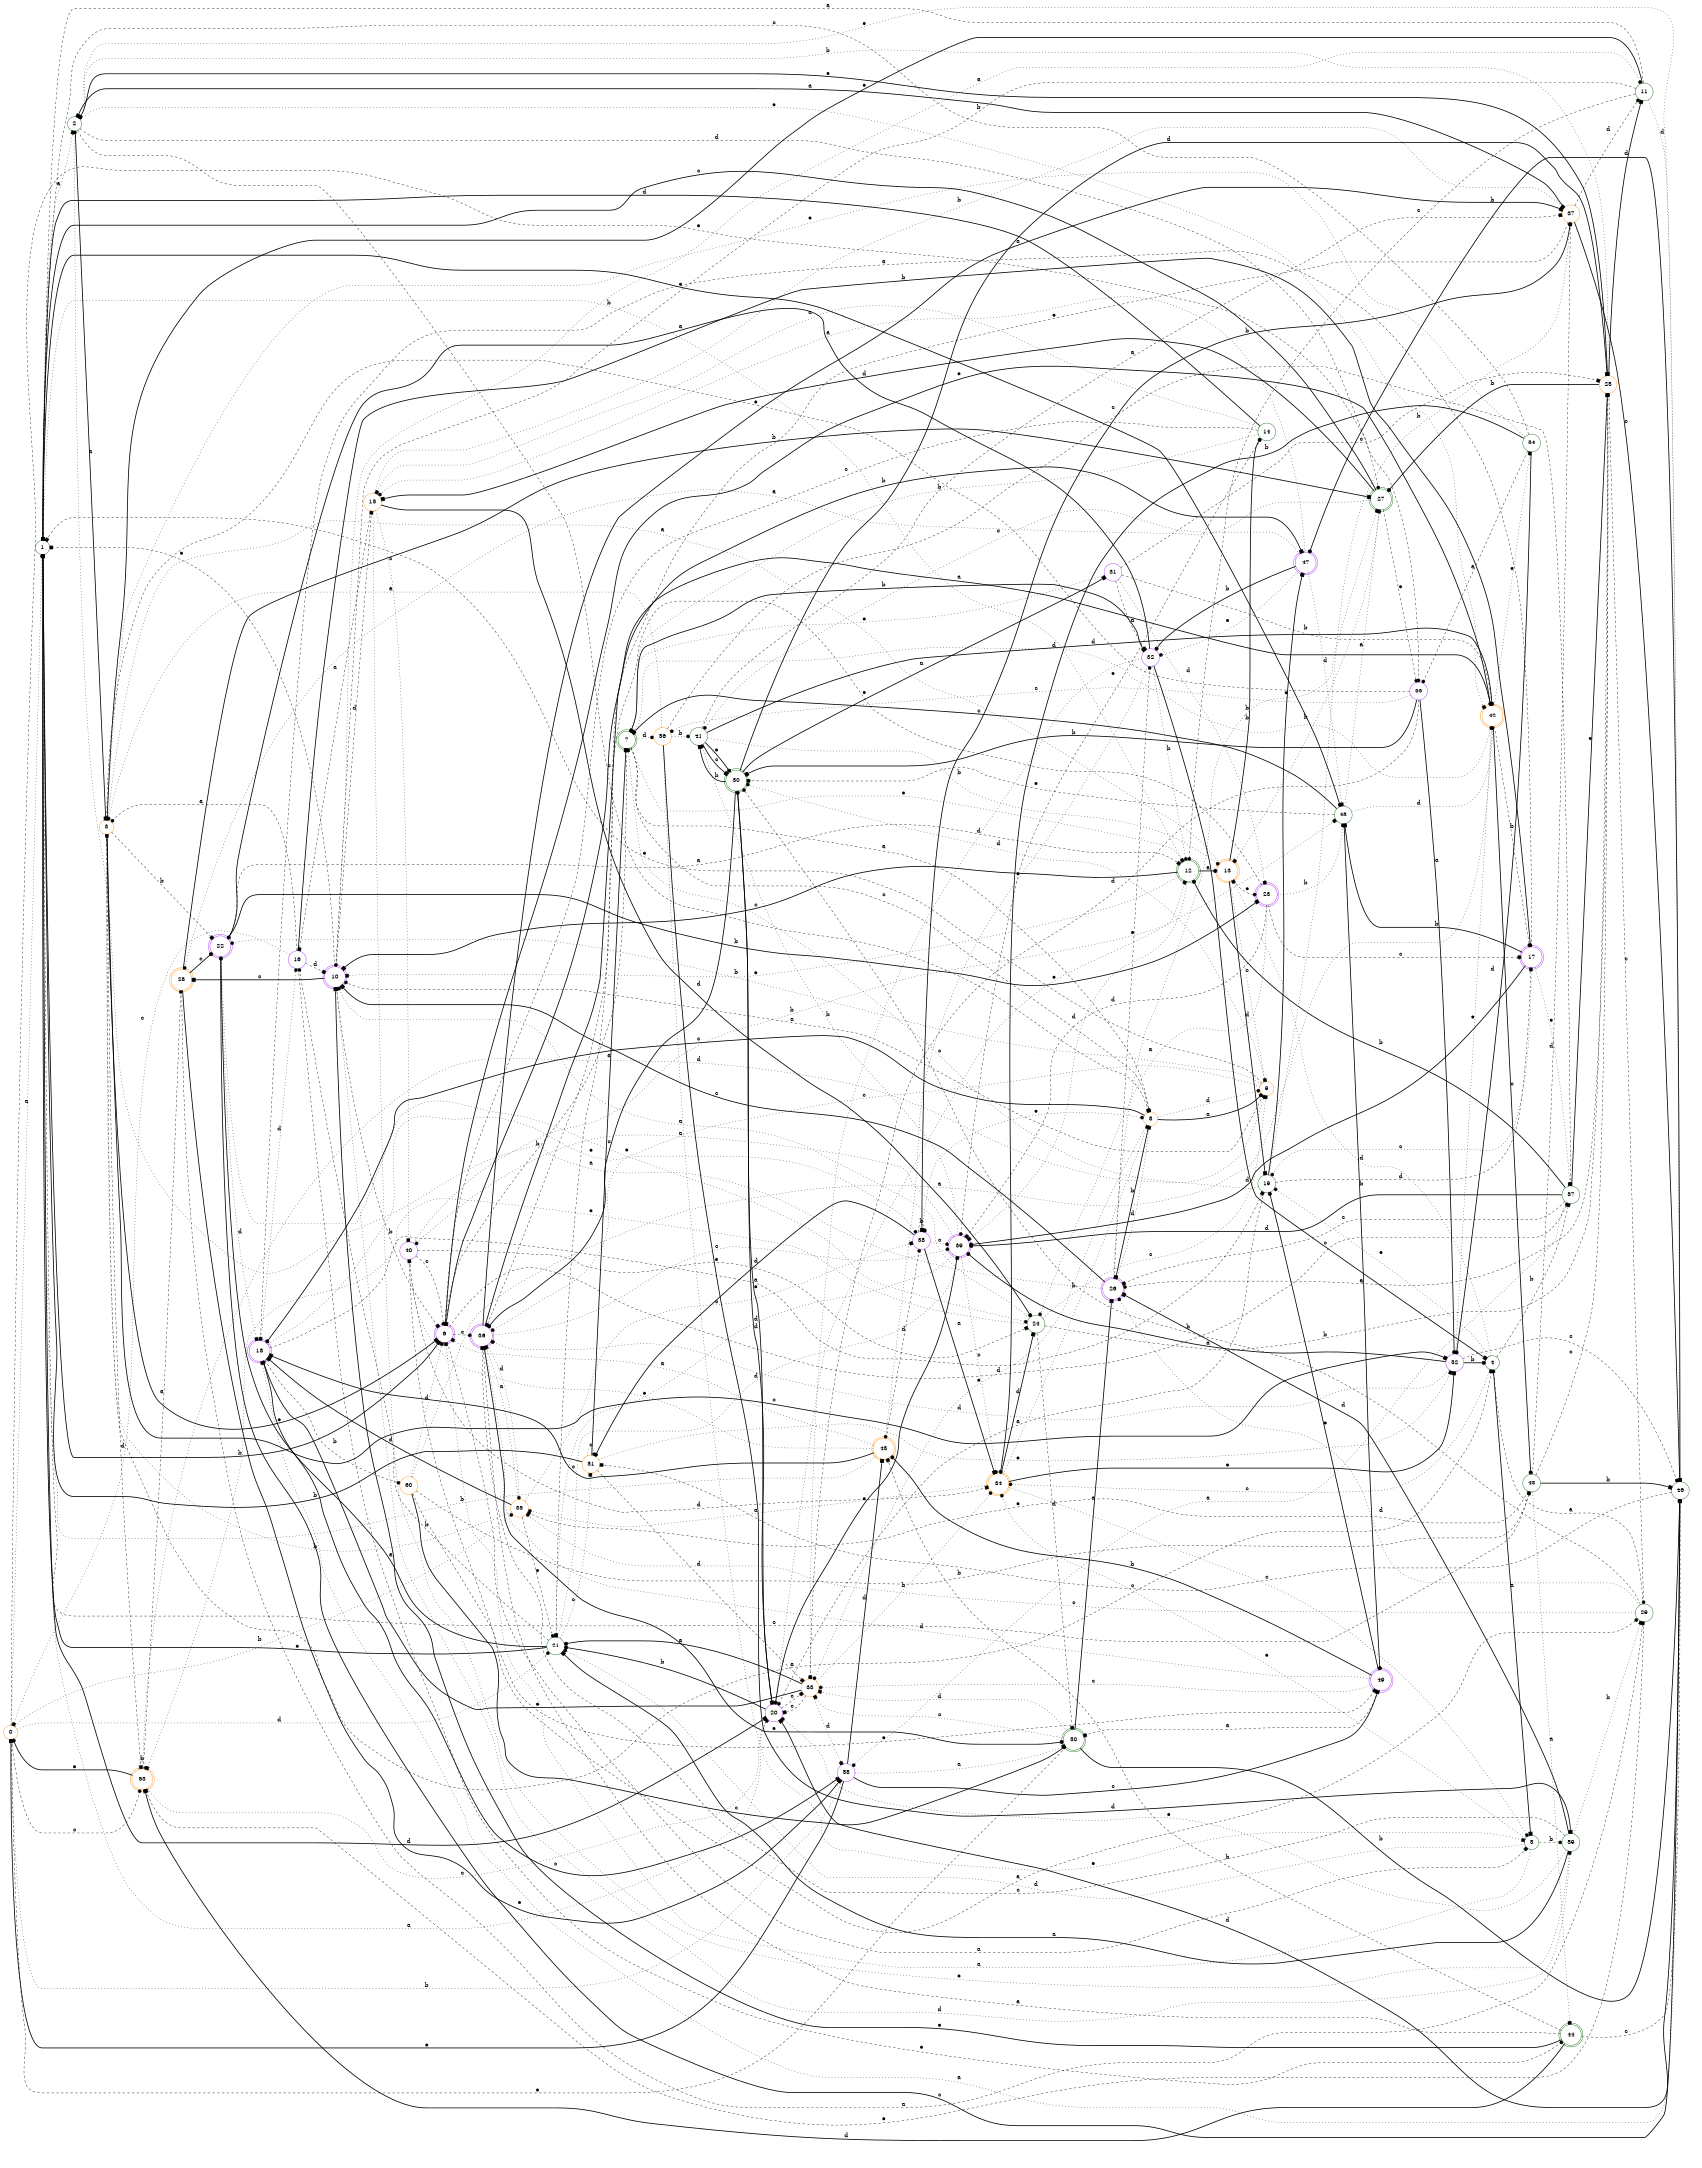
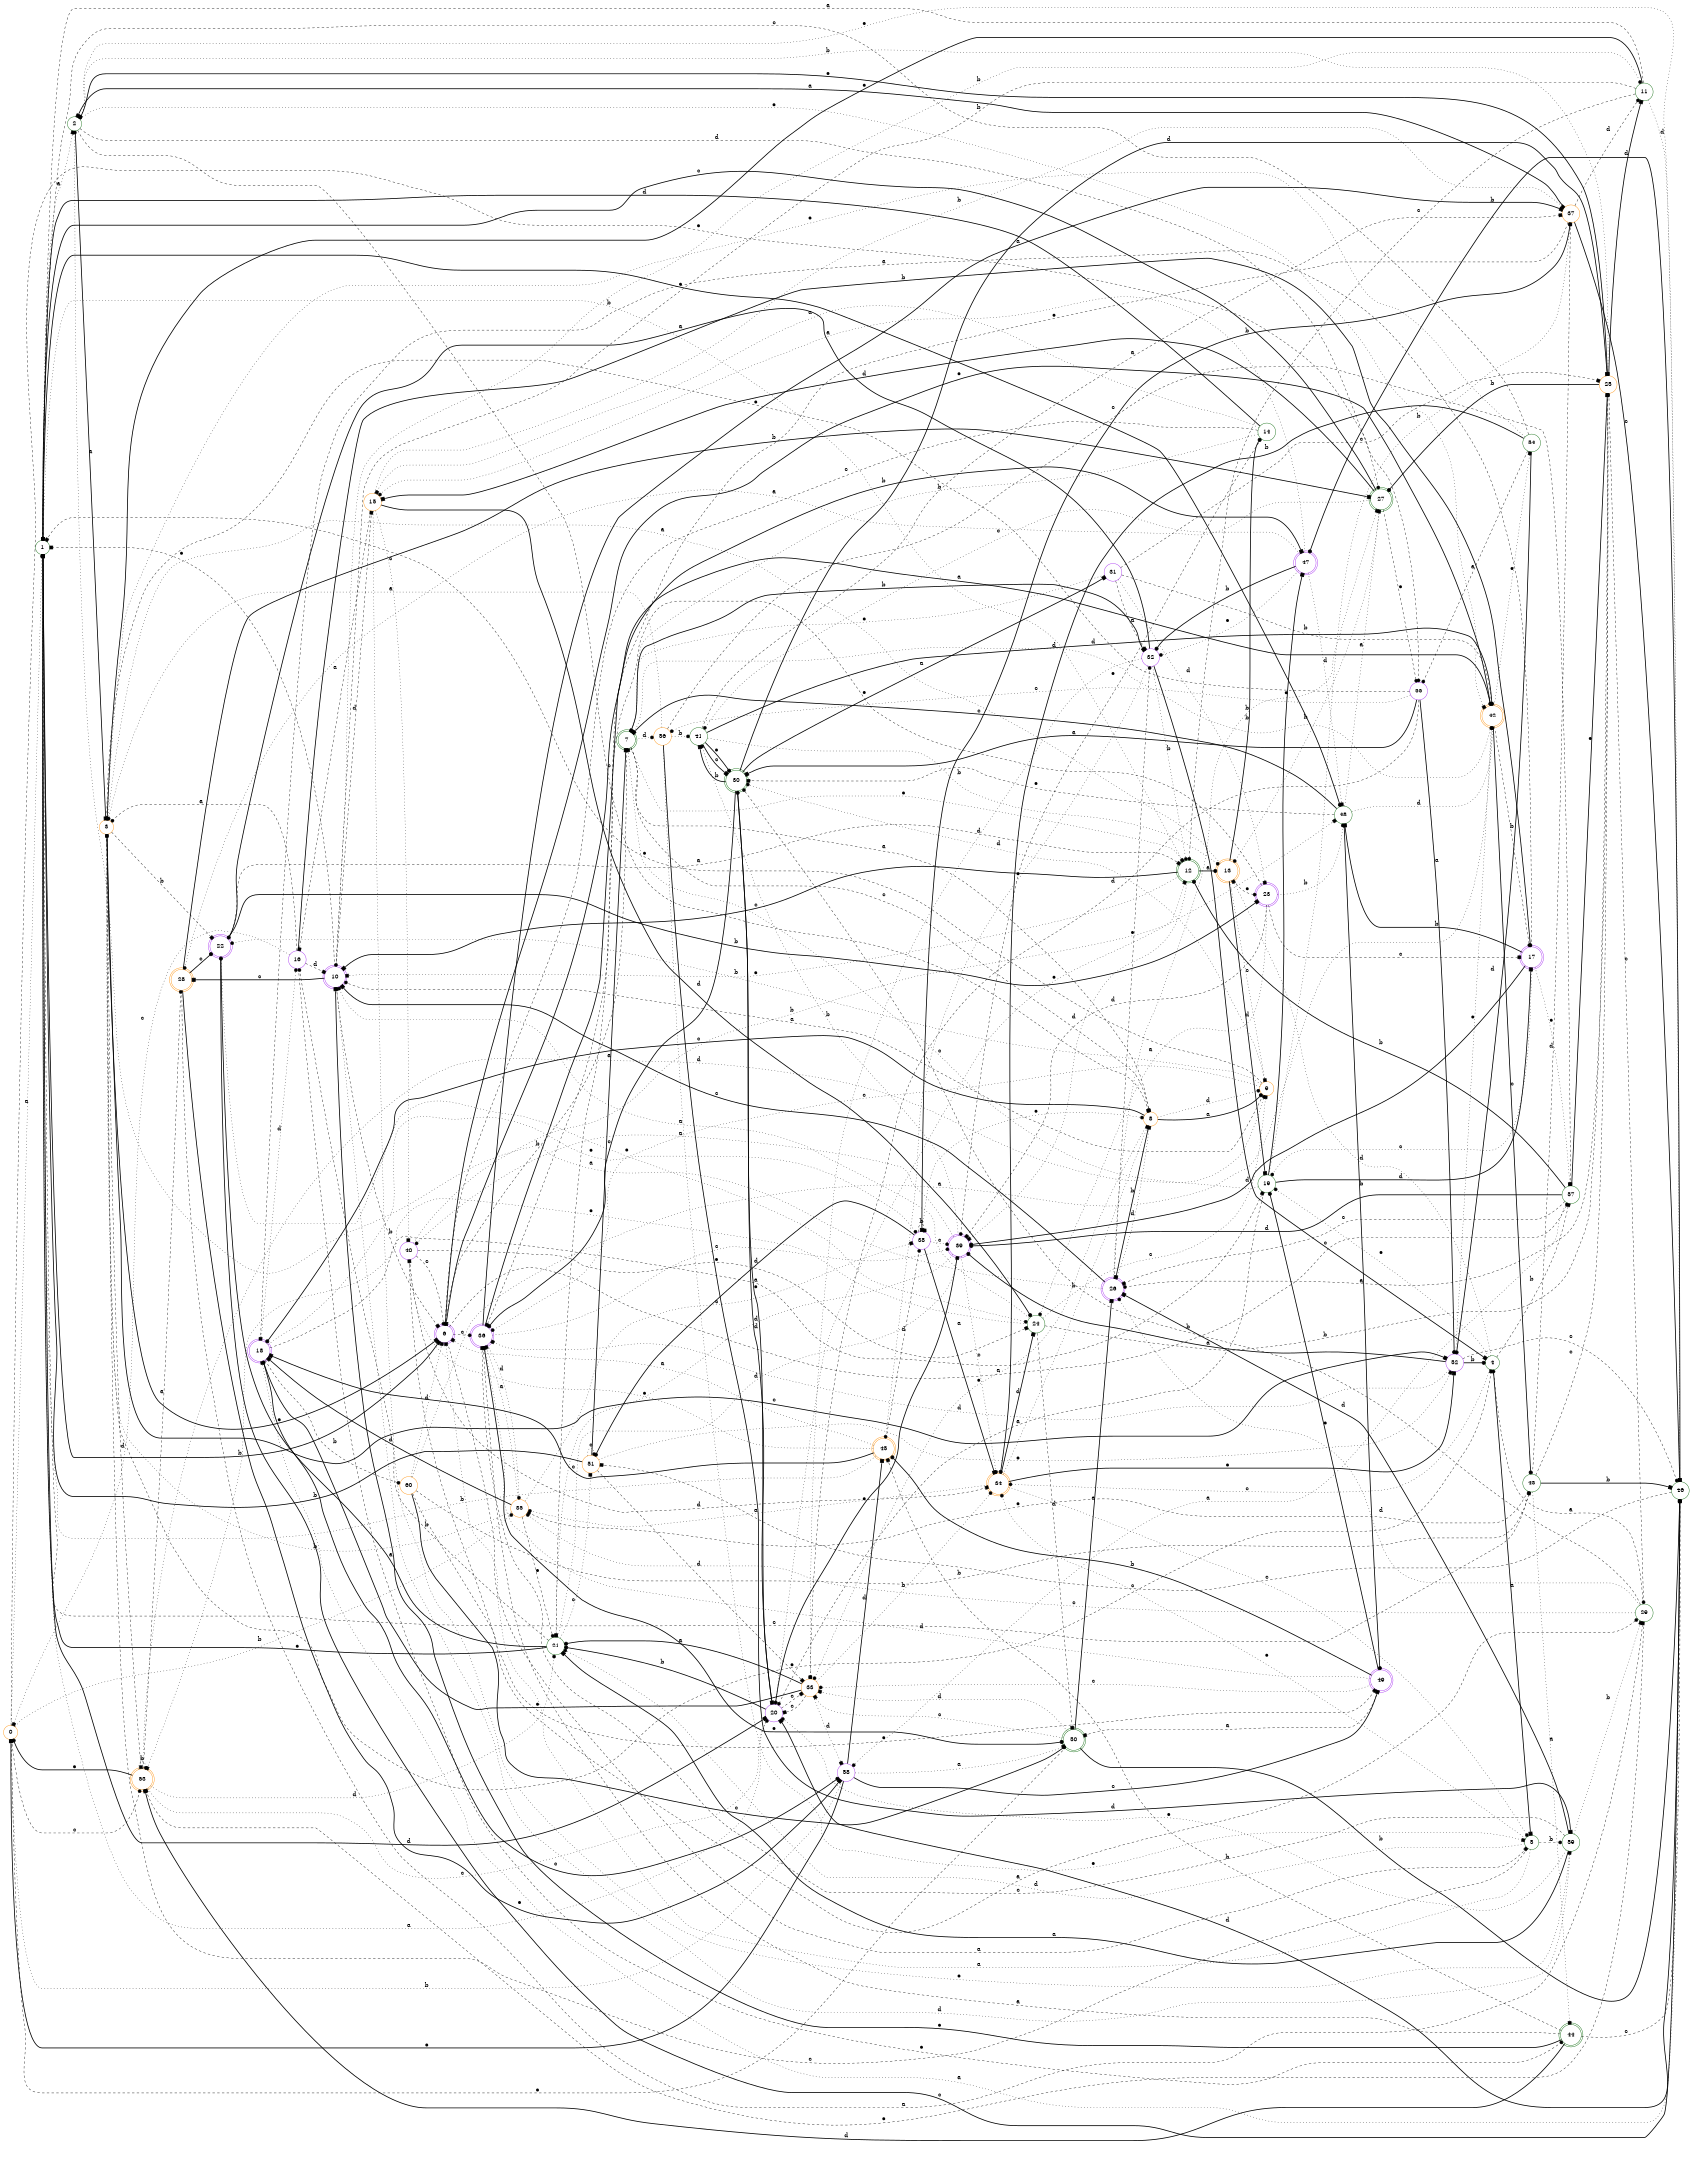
(979, 80) -> (979, 80)
(1336, 675) -> (1336, 675)
(1074, 733) -> (1074, 733)
(230, 1148) -> none
(1486, 1171) -> (1486, 1171)
(998, 1370) -> (998, 1370)
(792, 1665) -> (792, 1665)
(291, 1723) -> (384, 1794)
none -> (326, 1958)
